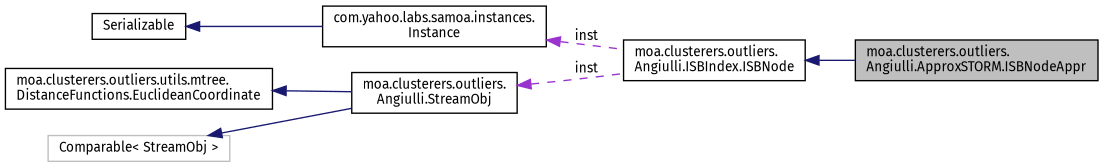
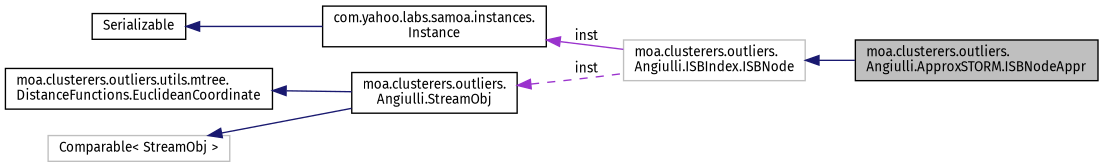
(592, 46) -> (592, 46)
(714, 60) -> (714, 60)
